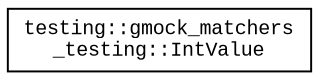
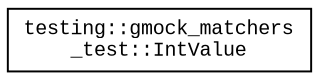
(159, 40) -> (159, 40)
